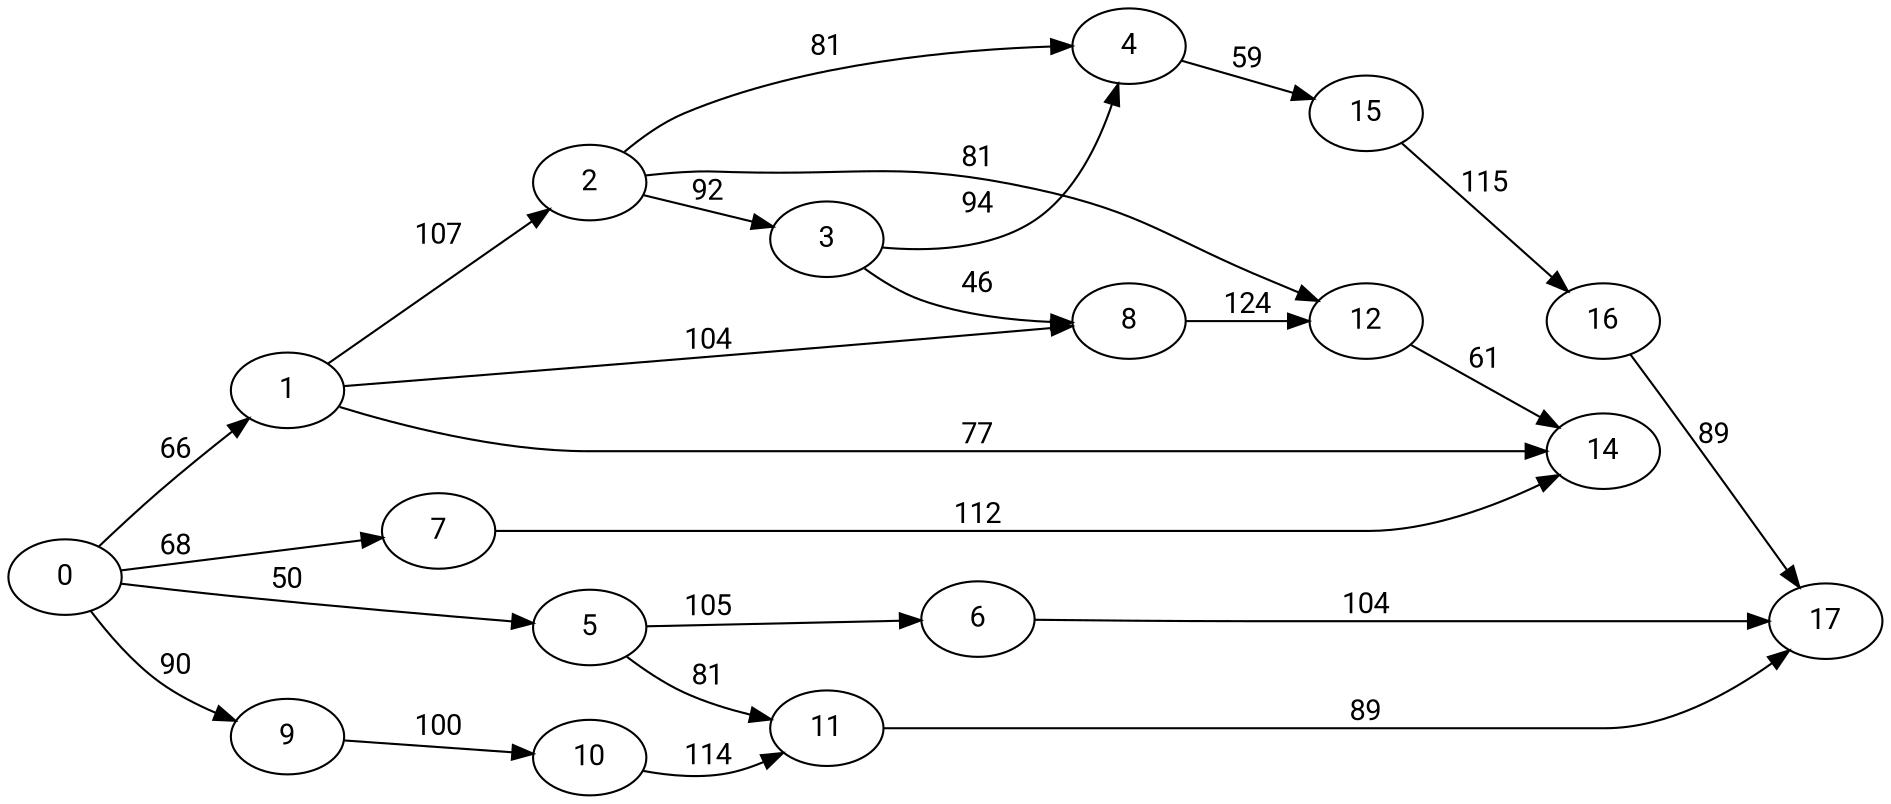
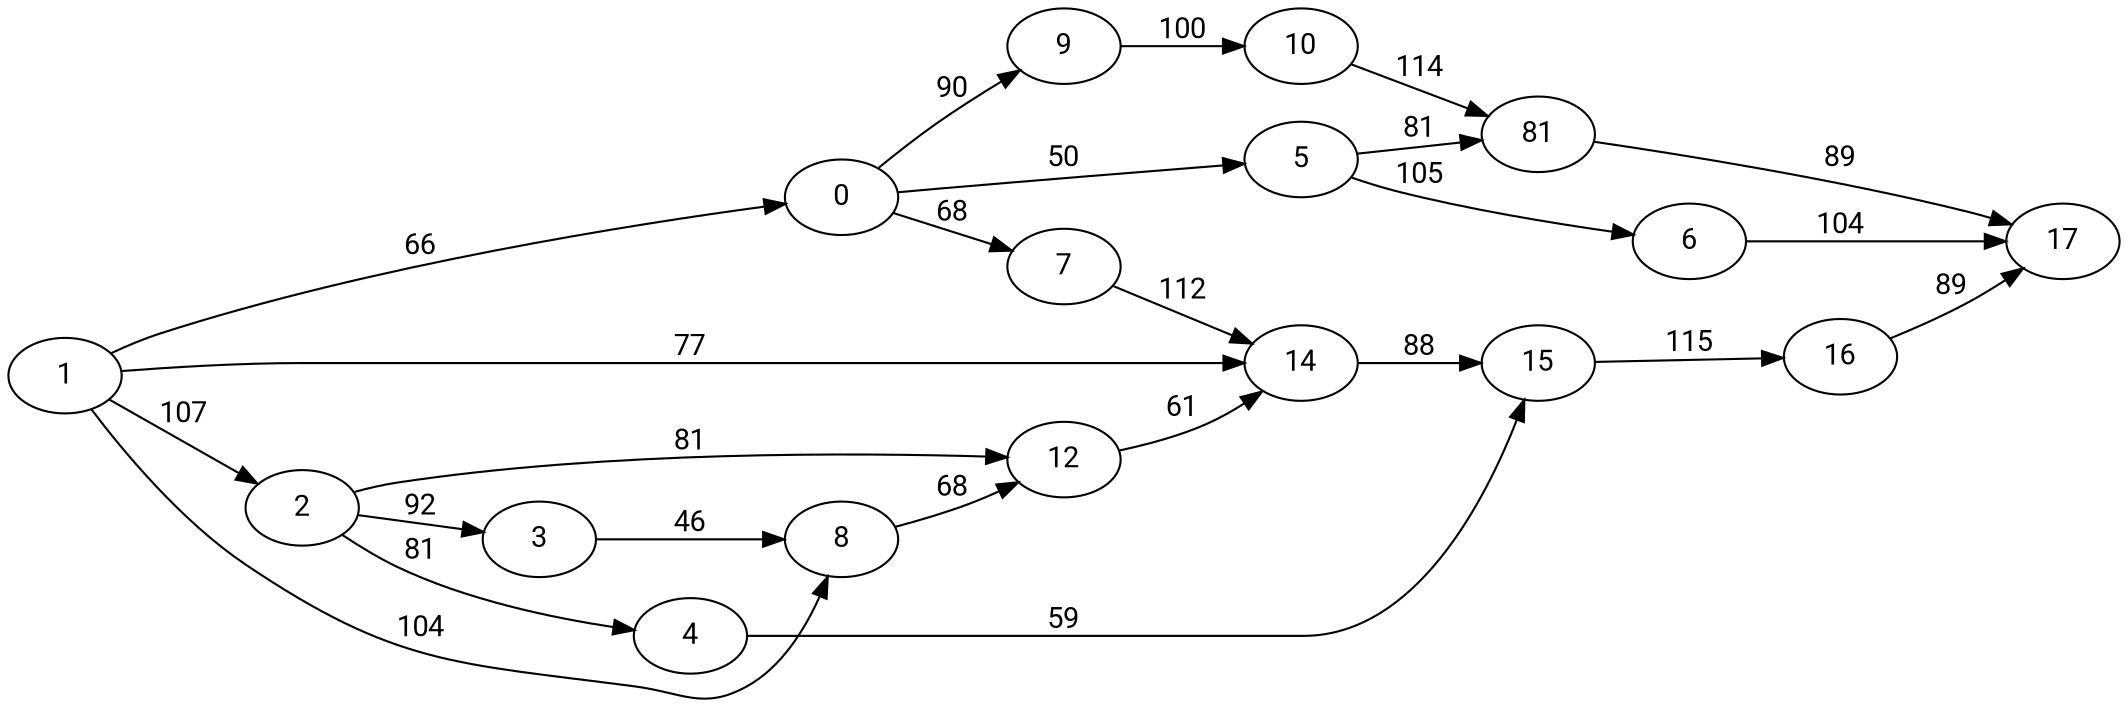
(1028, 224) -> none
(1248, 305) -> (953, 488)
none -> (1409, 363)
(164, 487) -> (434, 263)
(827, 728) -> (1538, 134)
